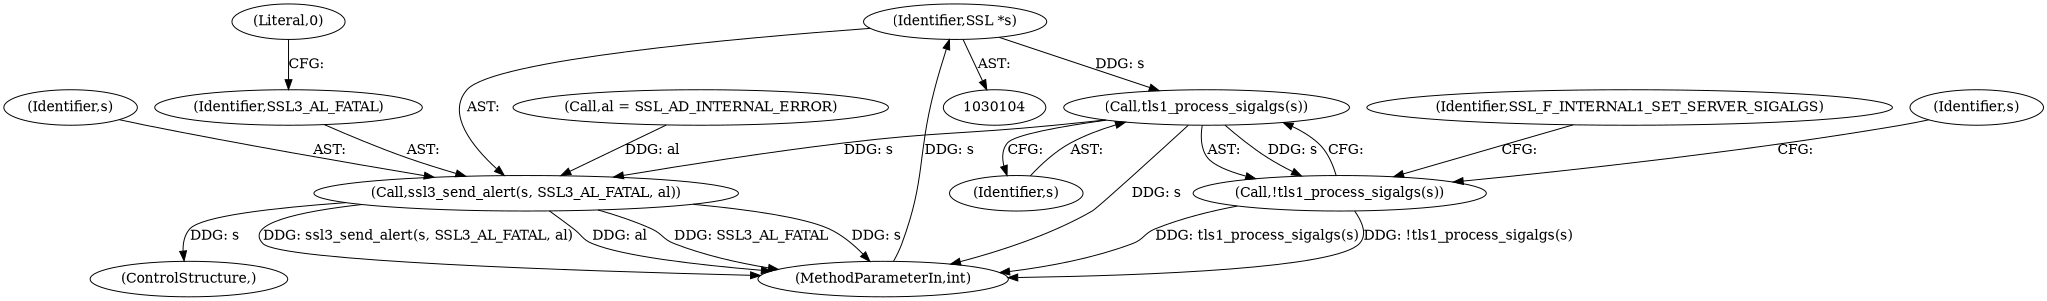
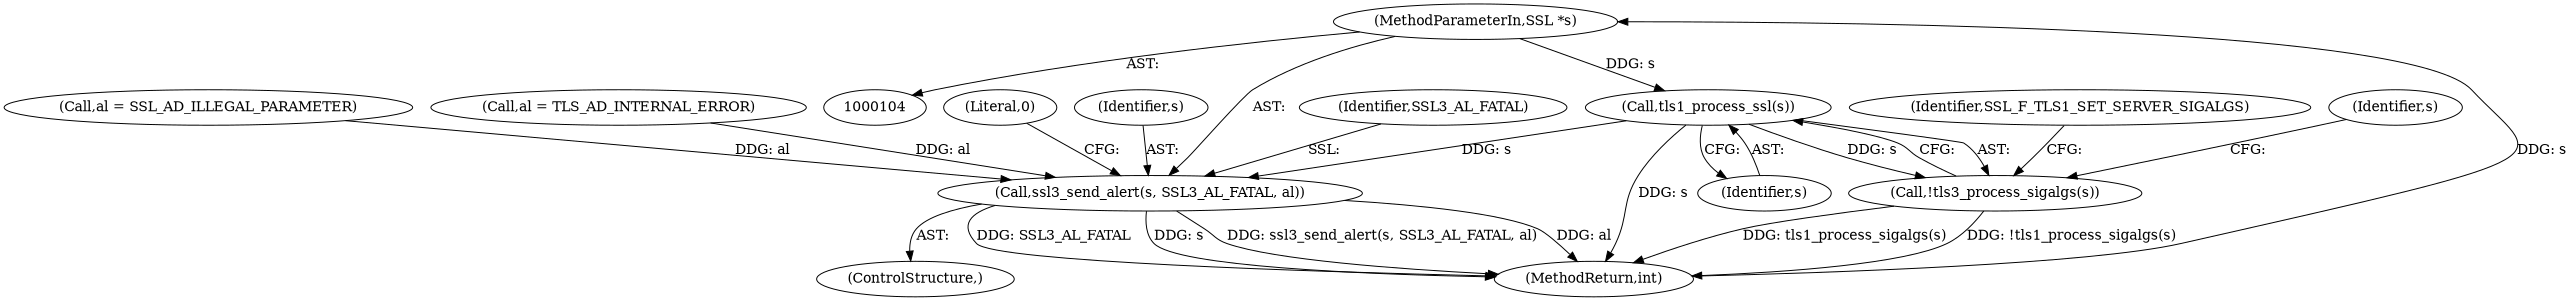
(955, 22) -> (1476, 22)
(289, 60) -> (1069, 147)
none -> (208, 107)
(701, 107) -> (619, 107)
(995, 107) -> (875, 107)
(1207, 107) -> (1708, 107)
(1630, 107) -> (2080, 107)
(426, 150) -> (1326, 150)
(1340, 193) -> (1995, 193)
(215, 236) -> (935, 236)
(883, 279) -> (1594, 279)
